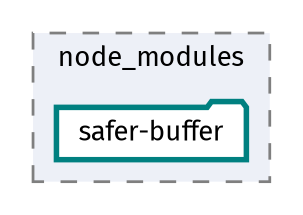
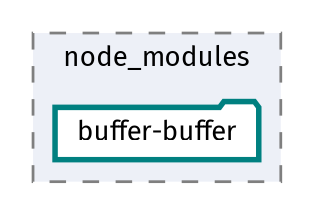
(151, 134) -> (157, 134)
